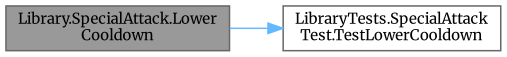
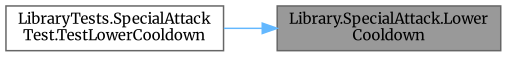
(249, 28) -> (243, 28)
